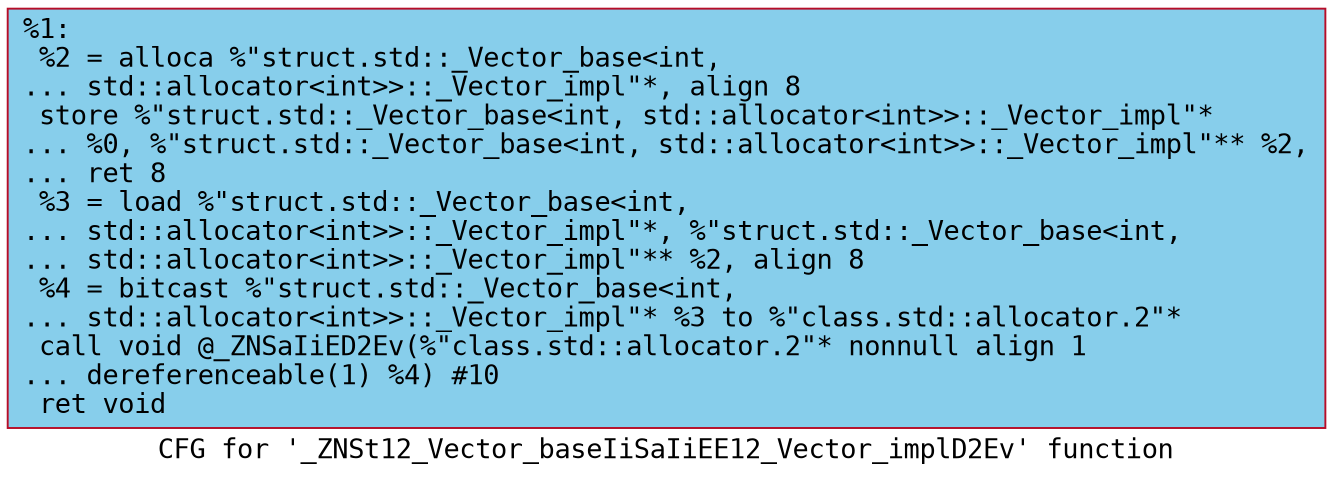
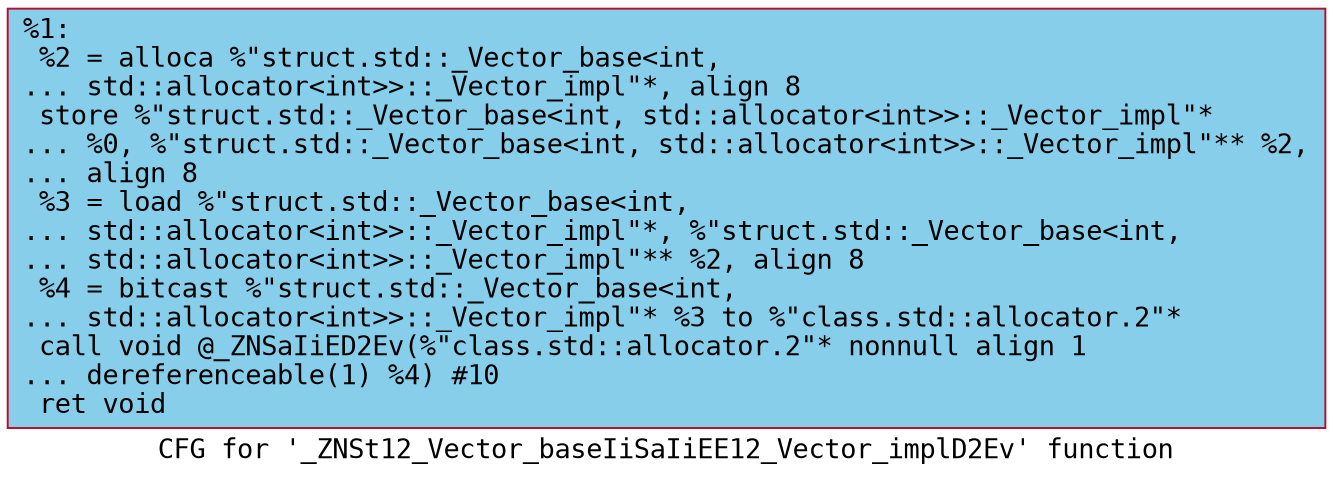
(95, 174) -> (111, 174)
